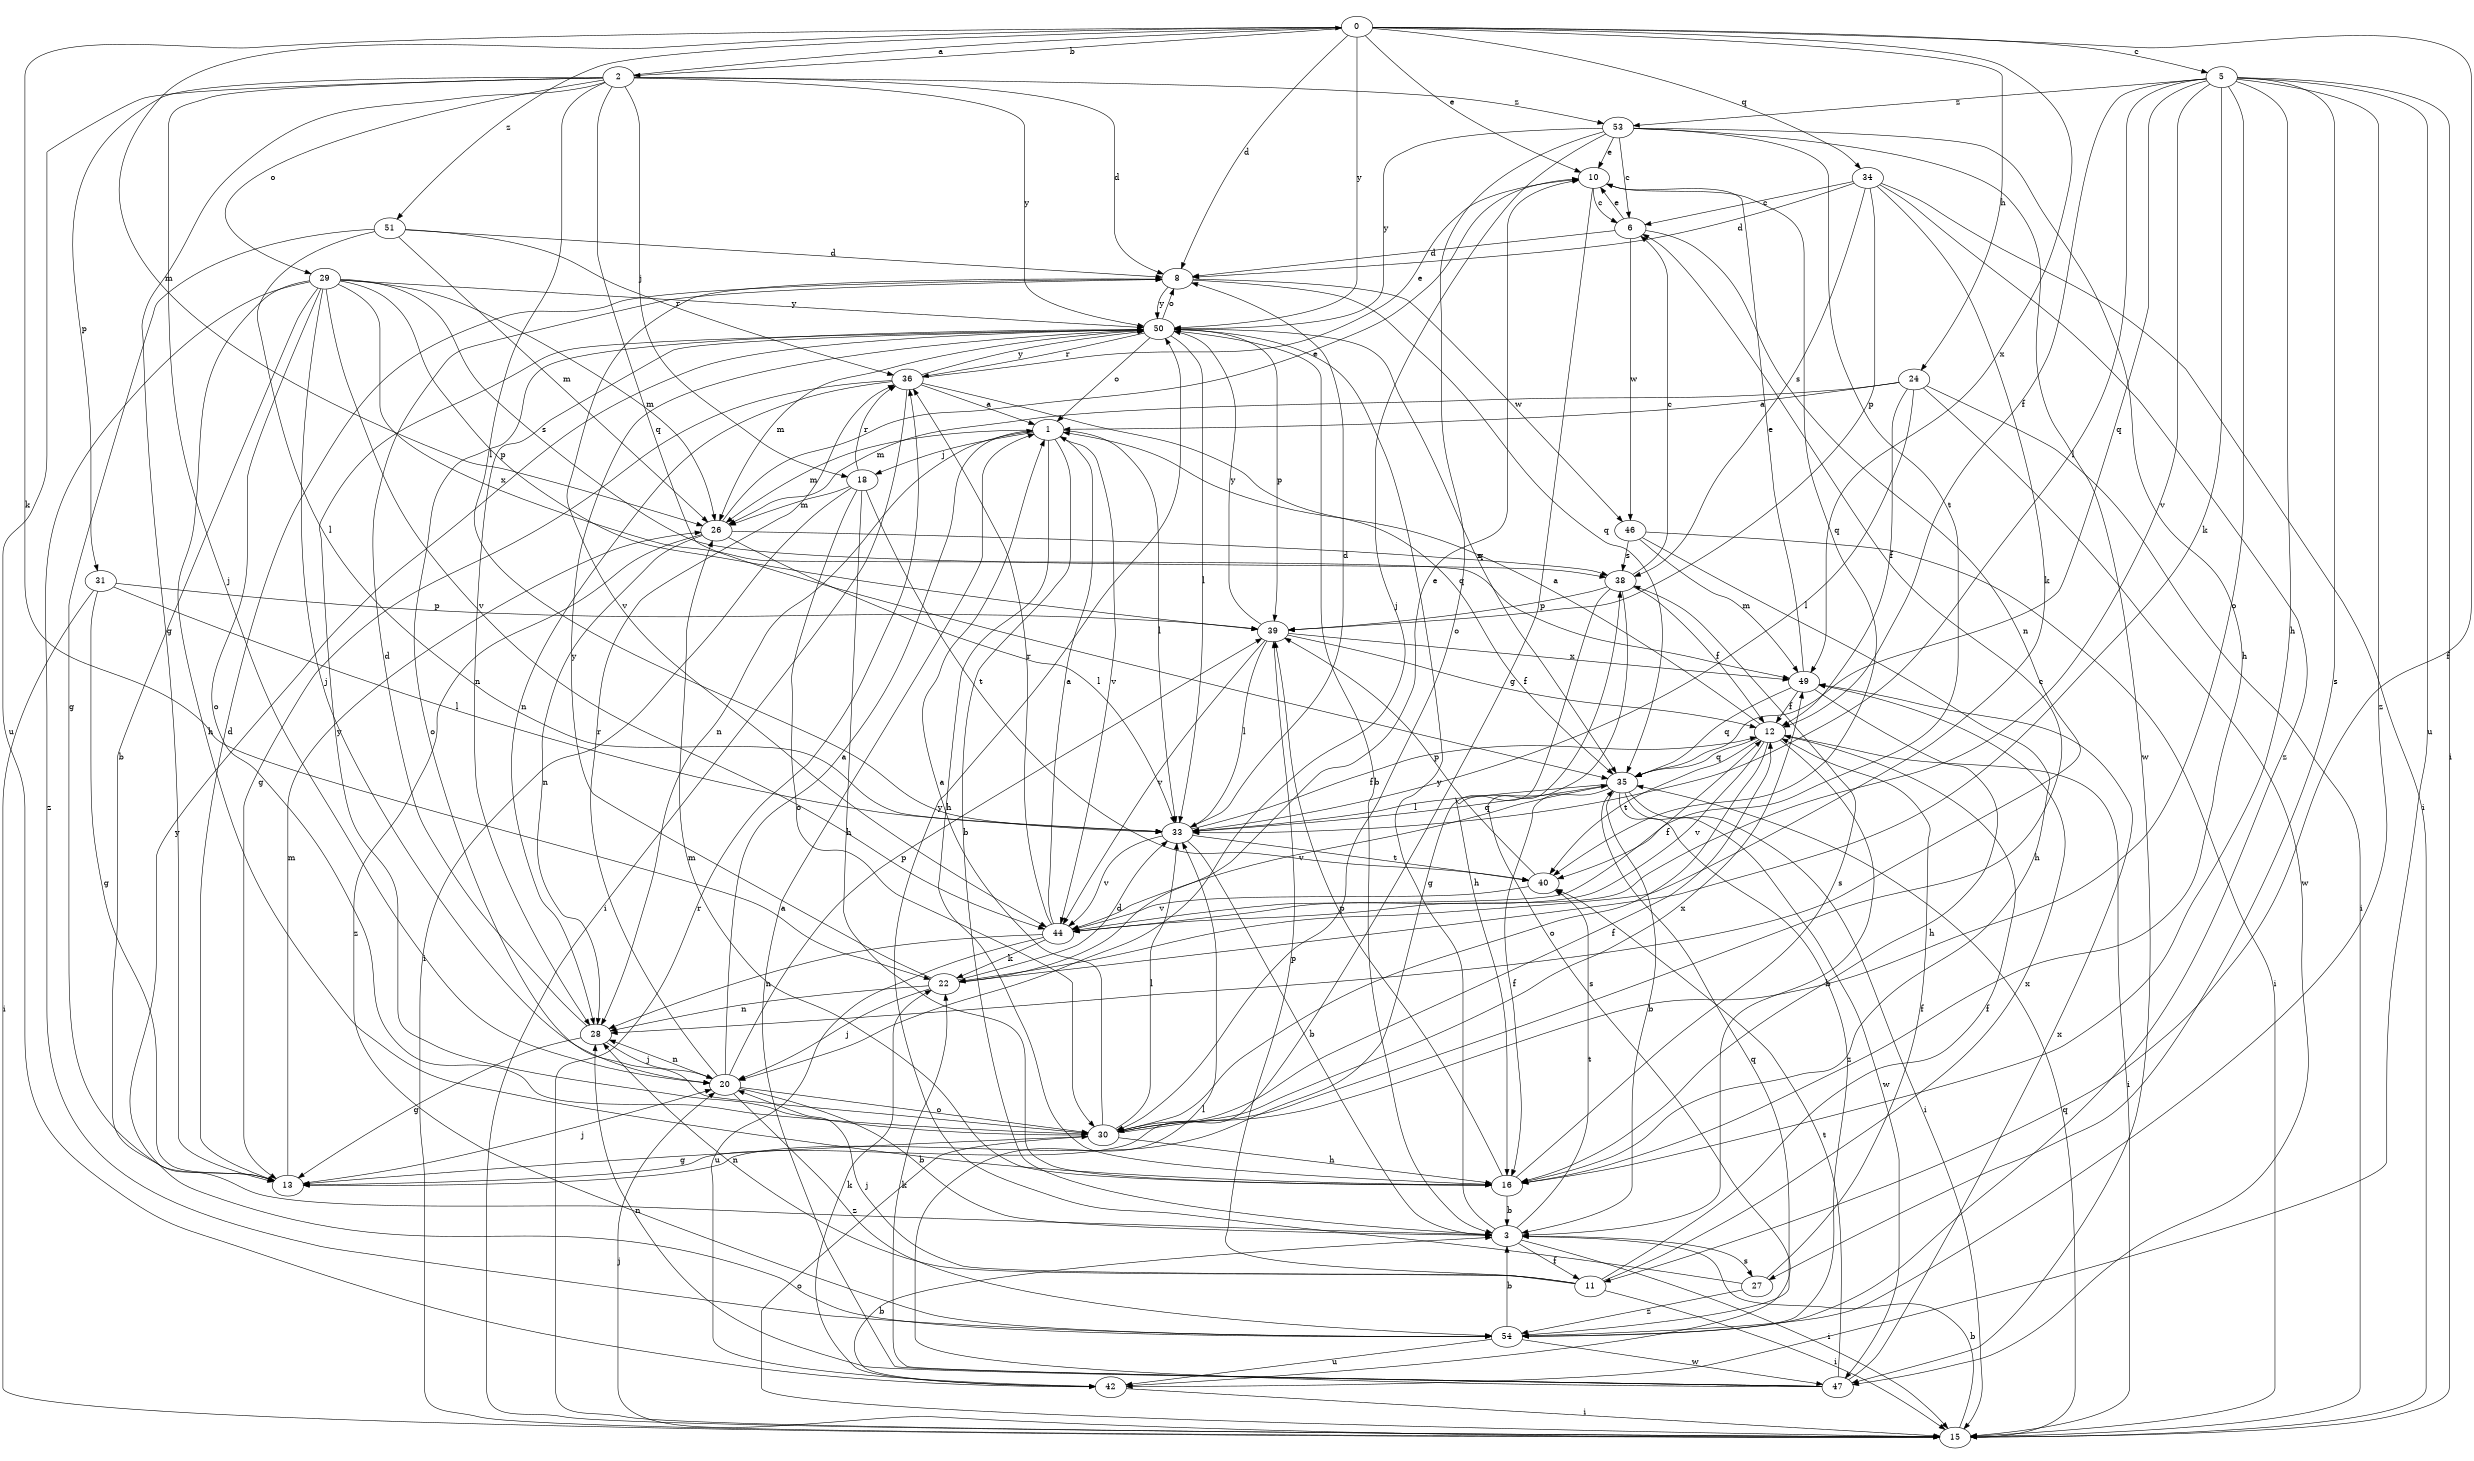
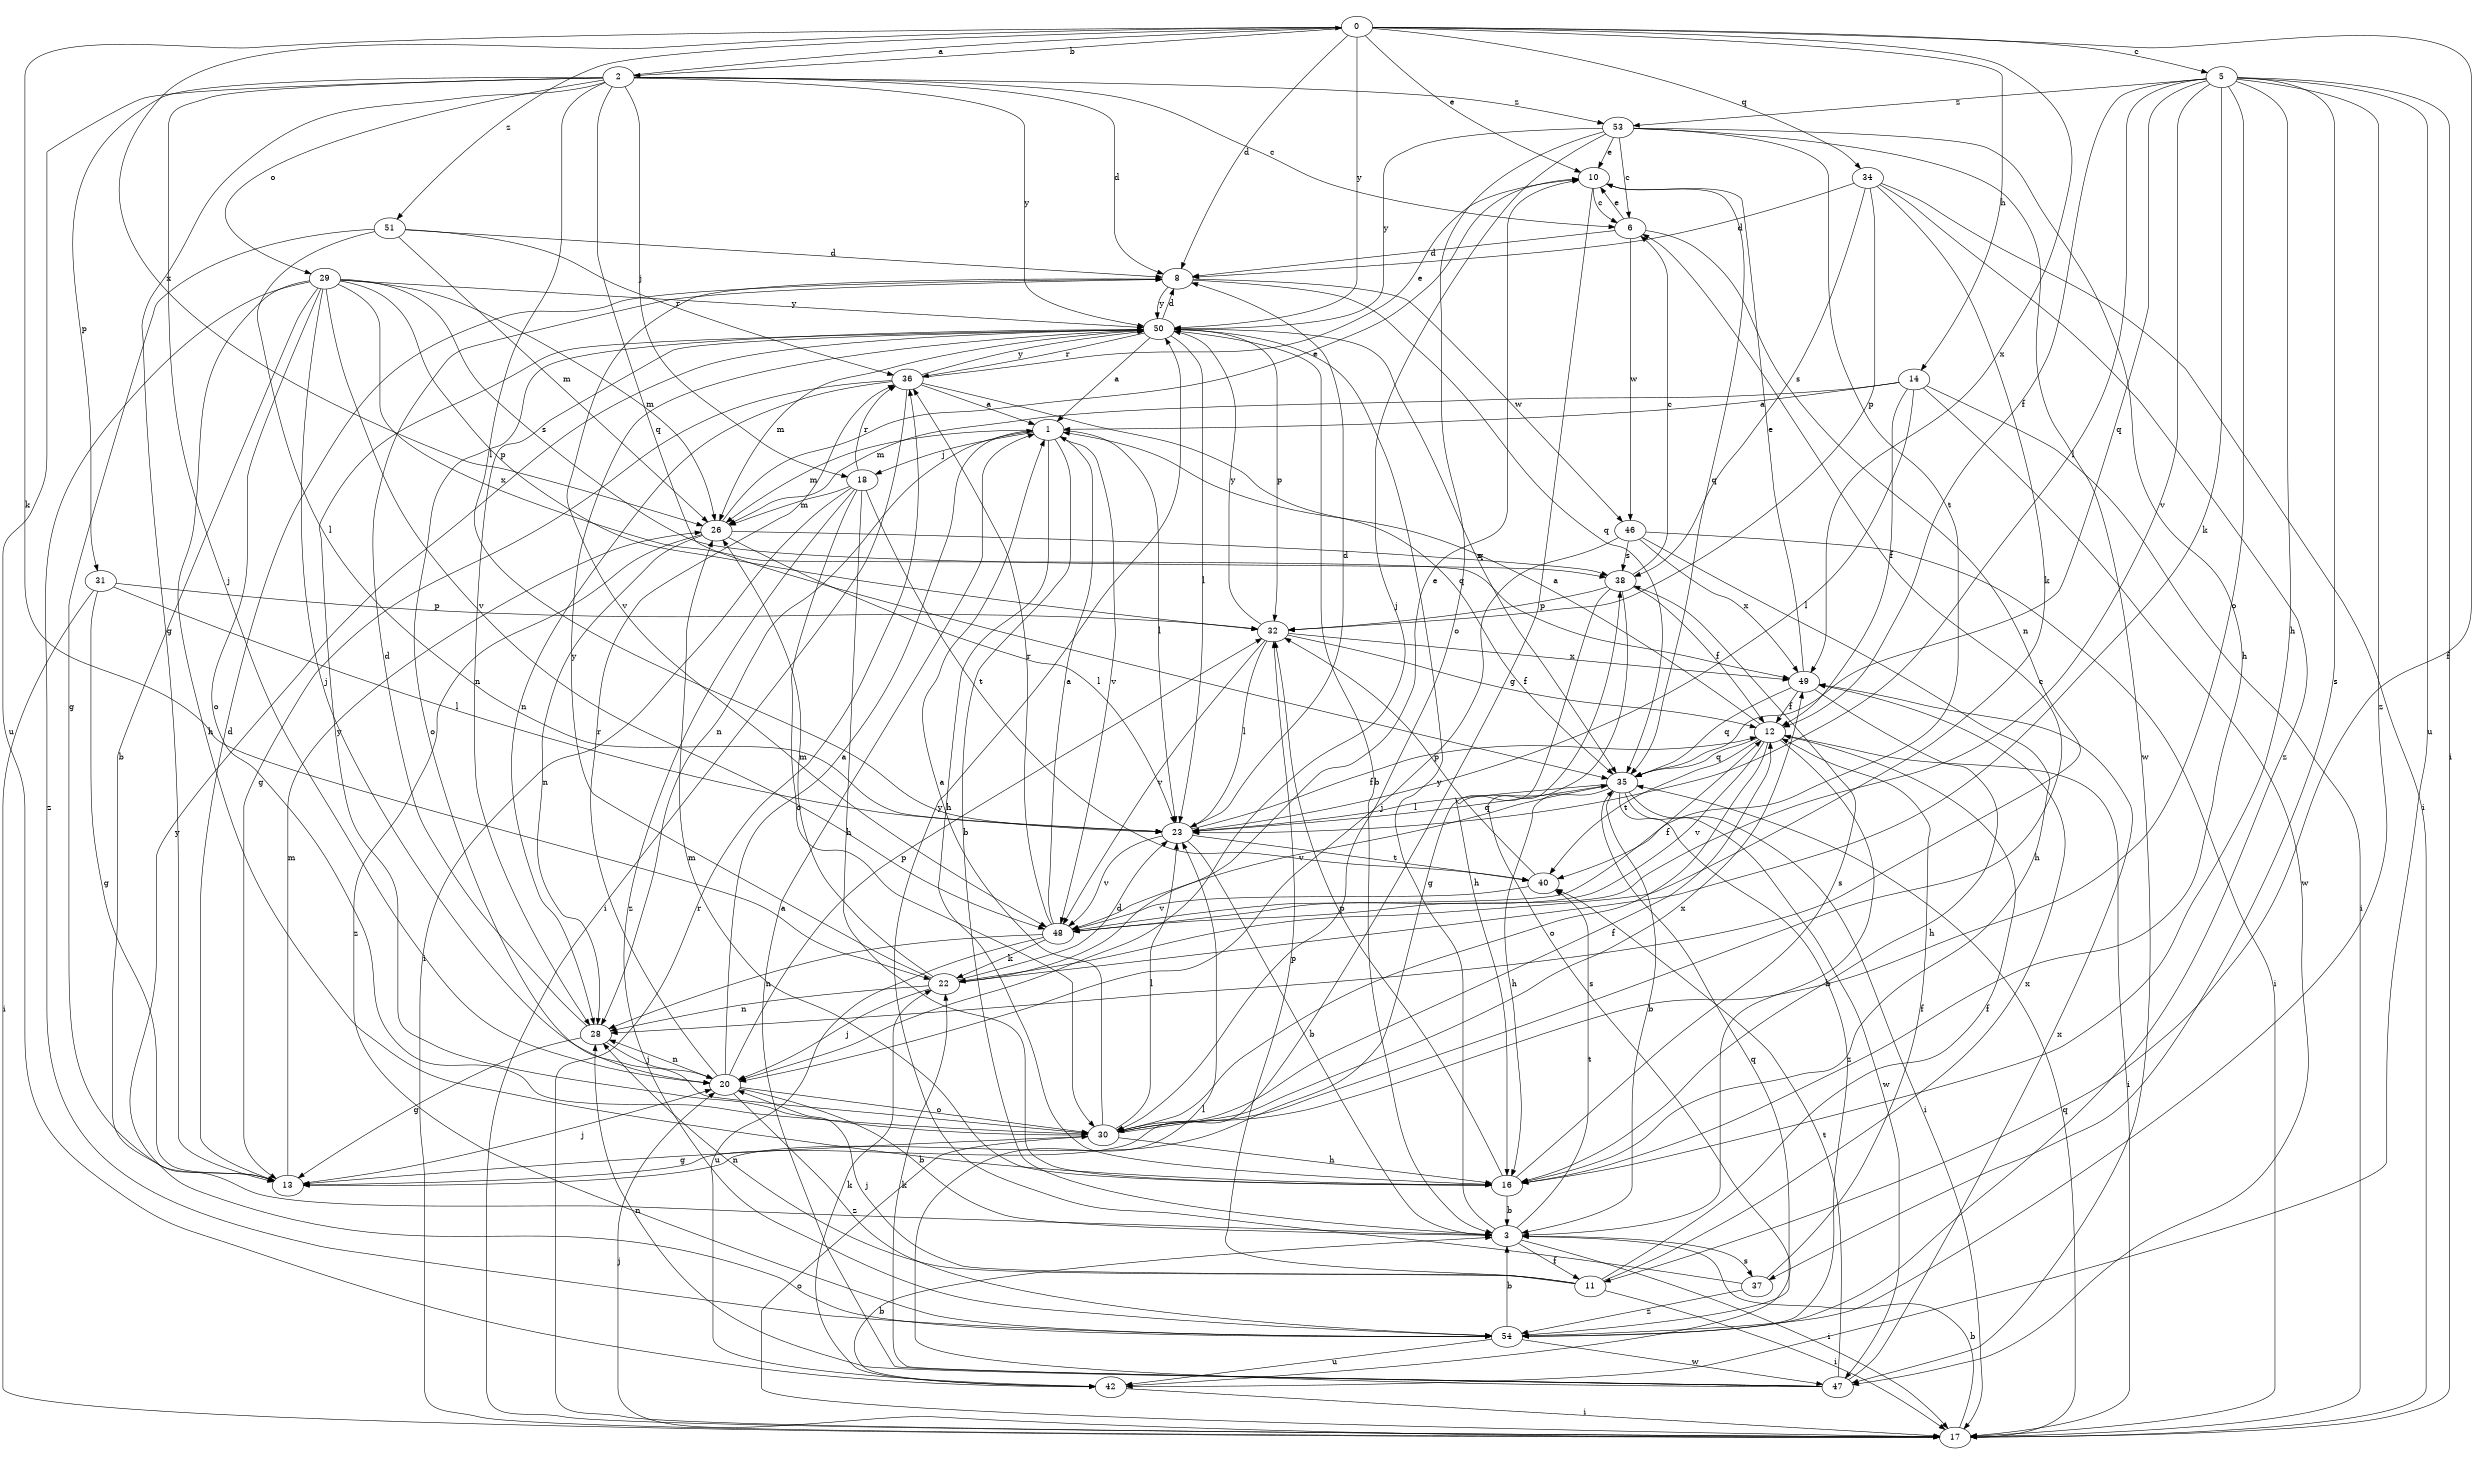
(1747, 204) -> (1132, 100)
(169, 279) -> (169, 279)
(1172, 304) -> (1172, 304)
(1117, 379) -> (1117, 379)
(1914, 379) -> (1914, 379)
(1837, 549) -> (1721, 427)
(1746, 606) -> (1746, 606)
(1273, 631) -> (1273, 631)
none -> (798, 779)
(1177, 833) -> (1177, 833)
none -> (1278, 891)
(1058, 934) -> (1058, 934)
(1515, 984) -> (1515, 984)
none -> (727, 1186)
(1757, 1286) -> (1757, 1286)
(1955, 1438) -> (1955, 1438)
